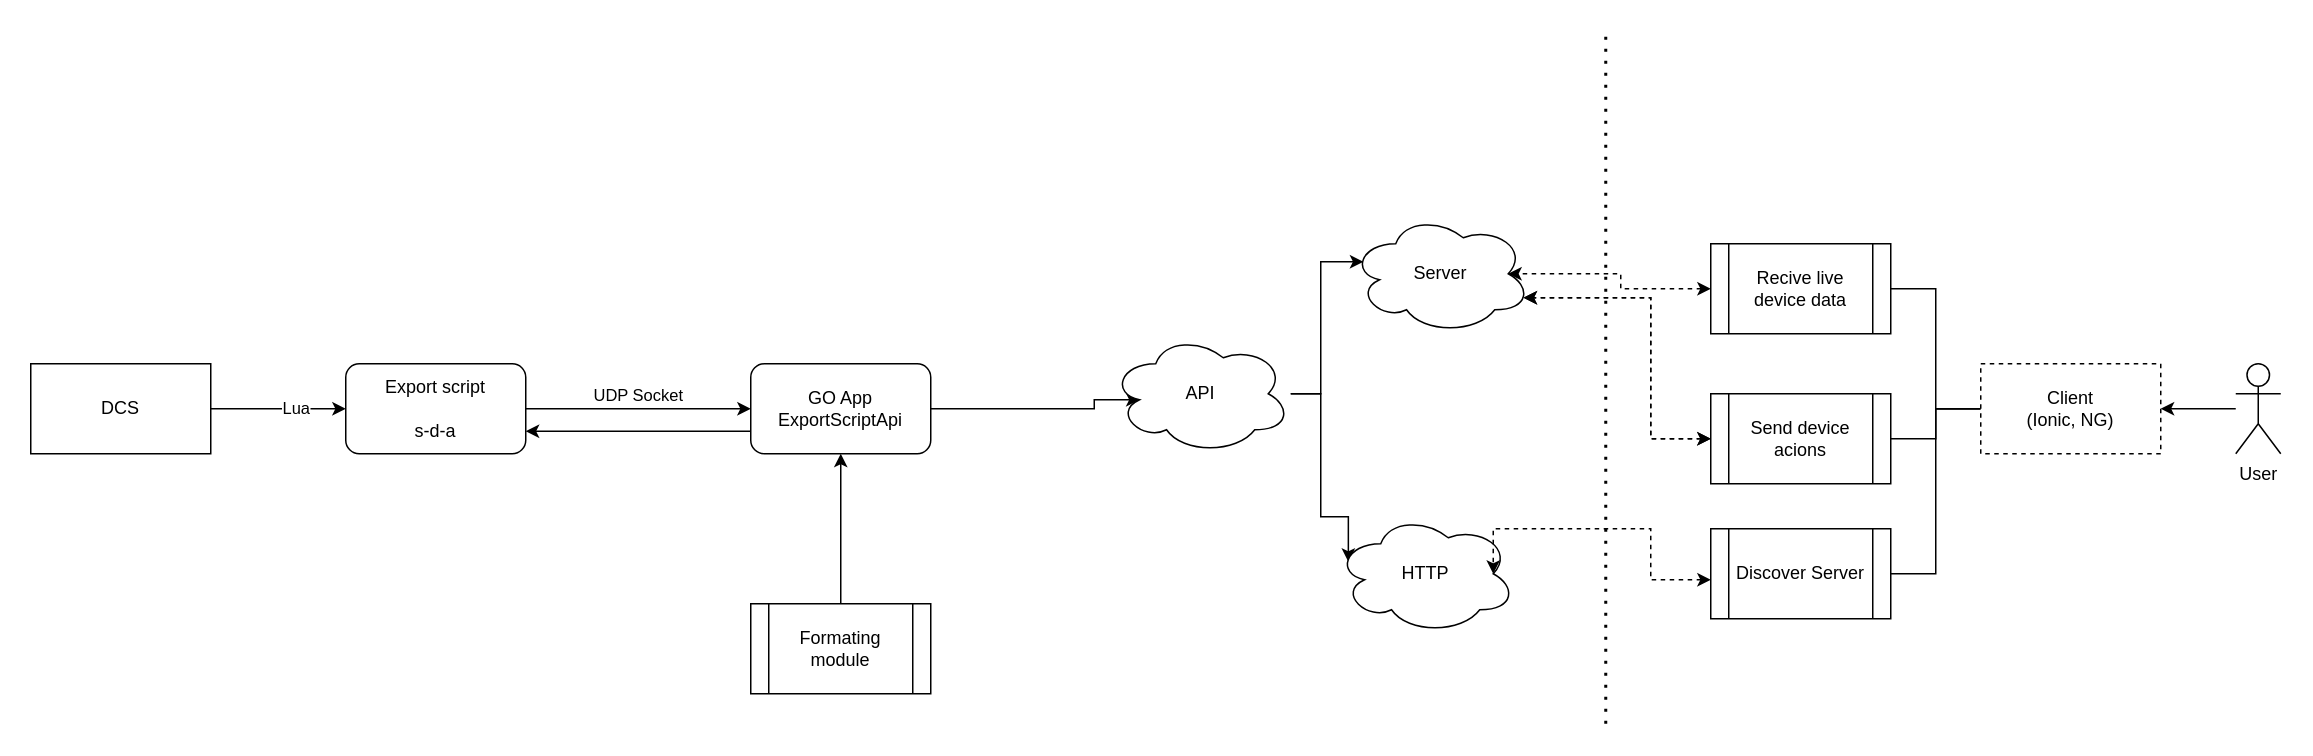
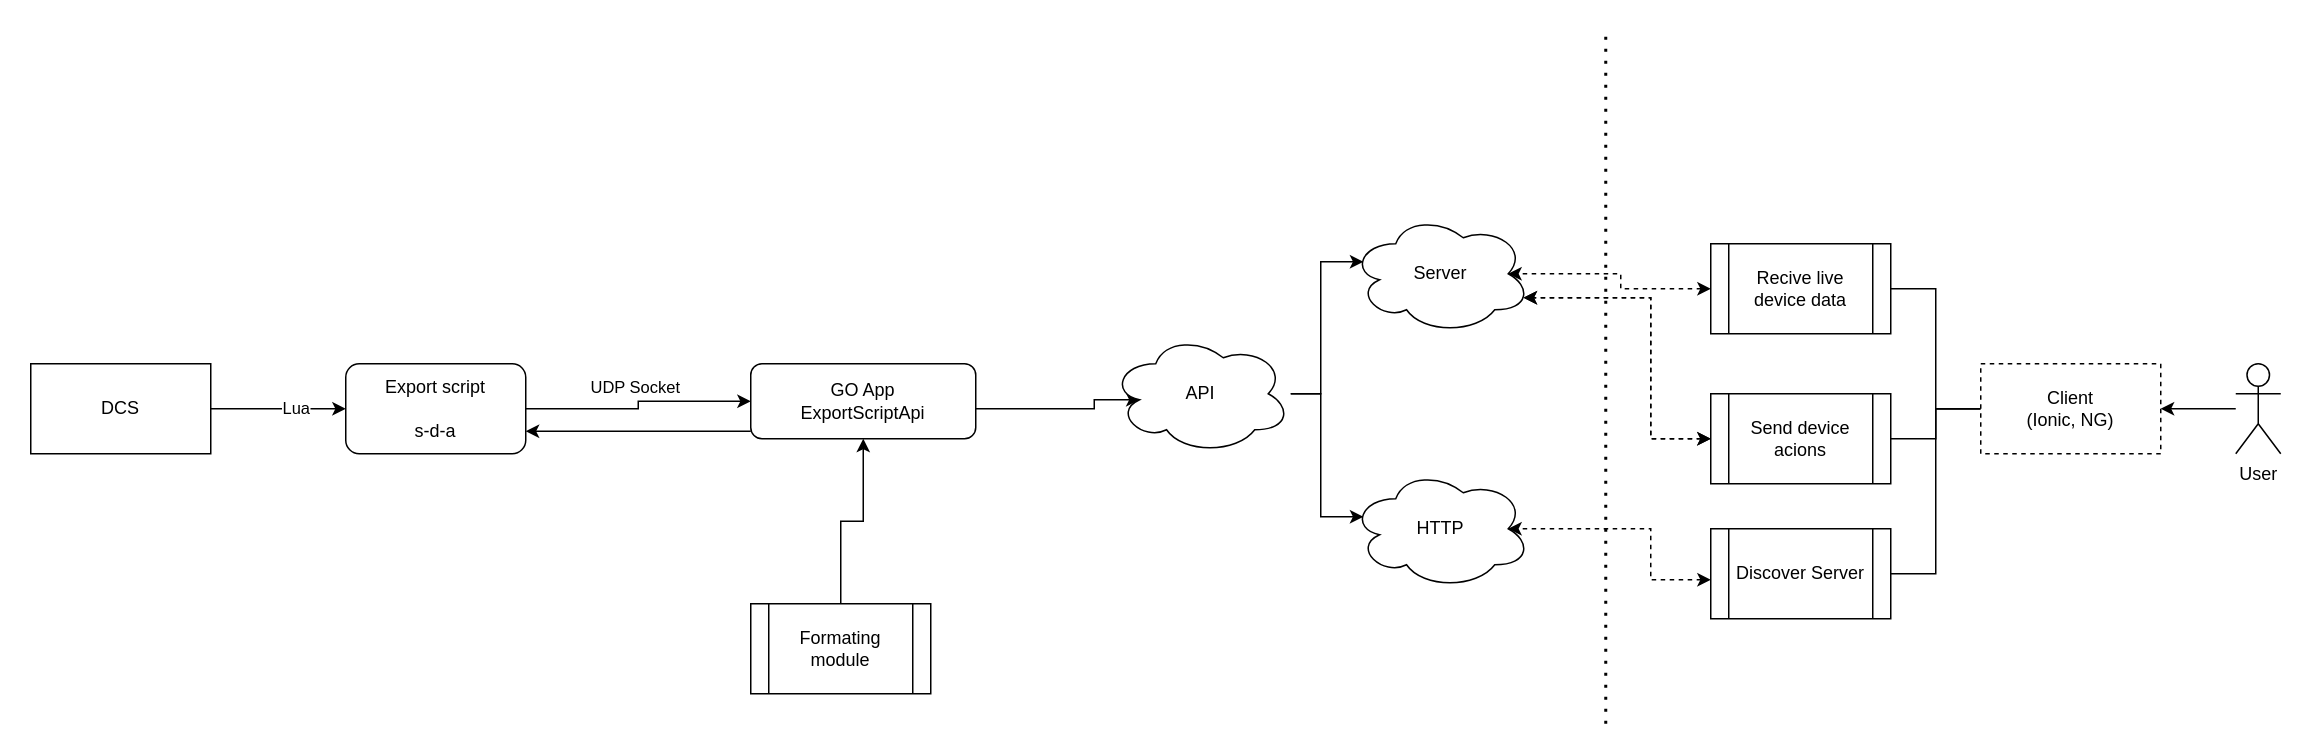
(841, 409) -> (863, 401)
(1426, 574) -> (1441, 529)
